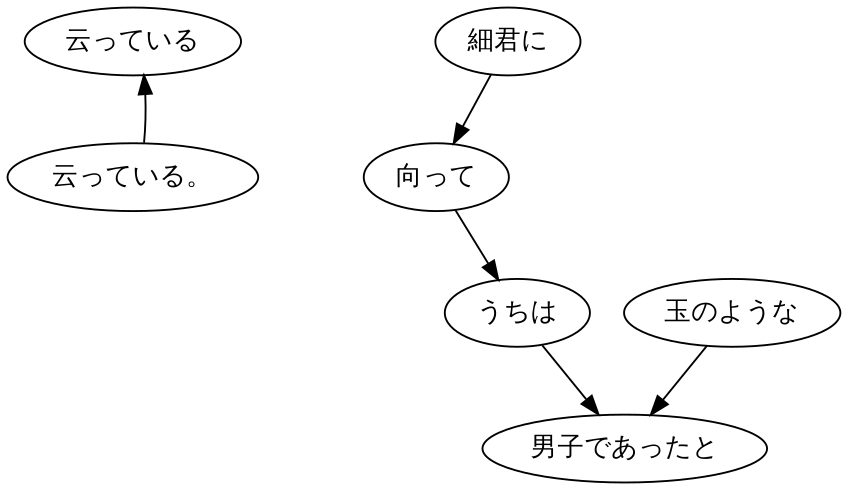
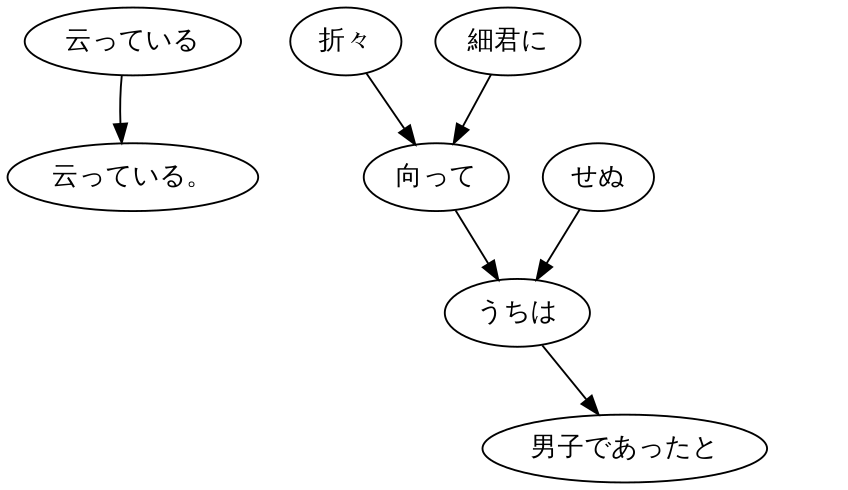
none -> (346, 41)
(145, 118) -> (120, 99)
none -> (598, 177)
(732, 313) -> none
